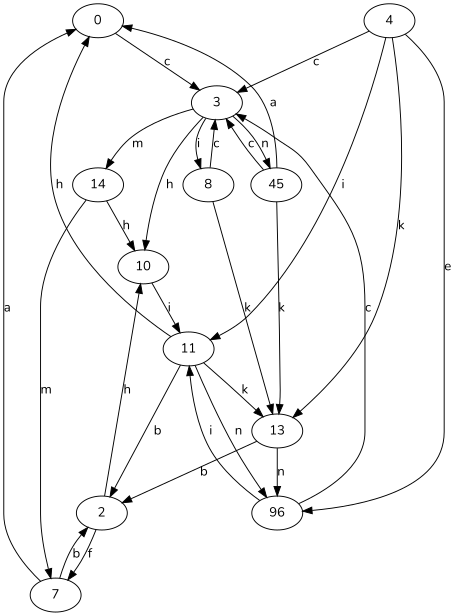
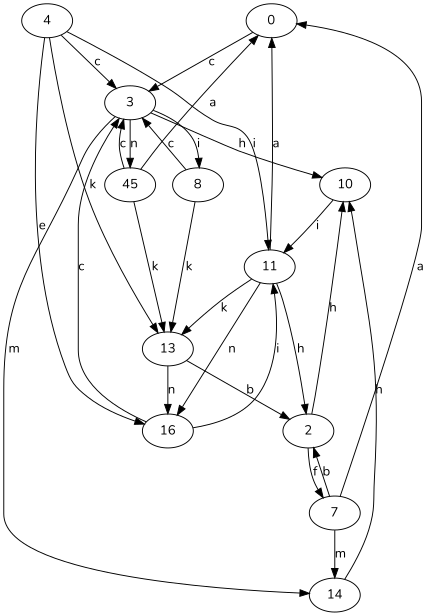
(60, 185) -> (276, 144)
(41, 379) -> (335, 549)
(158, 431) -> (301, 349)
(277, 513) -> (168, 431)
